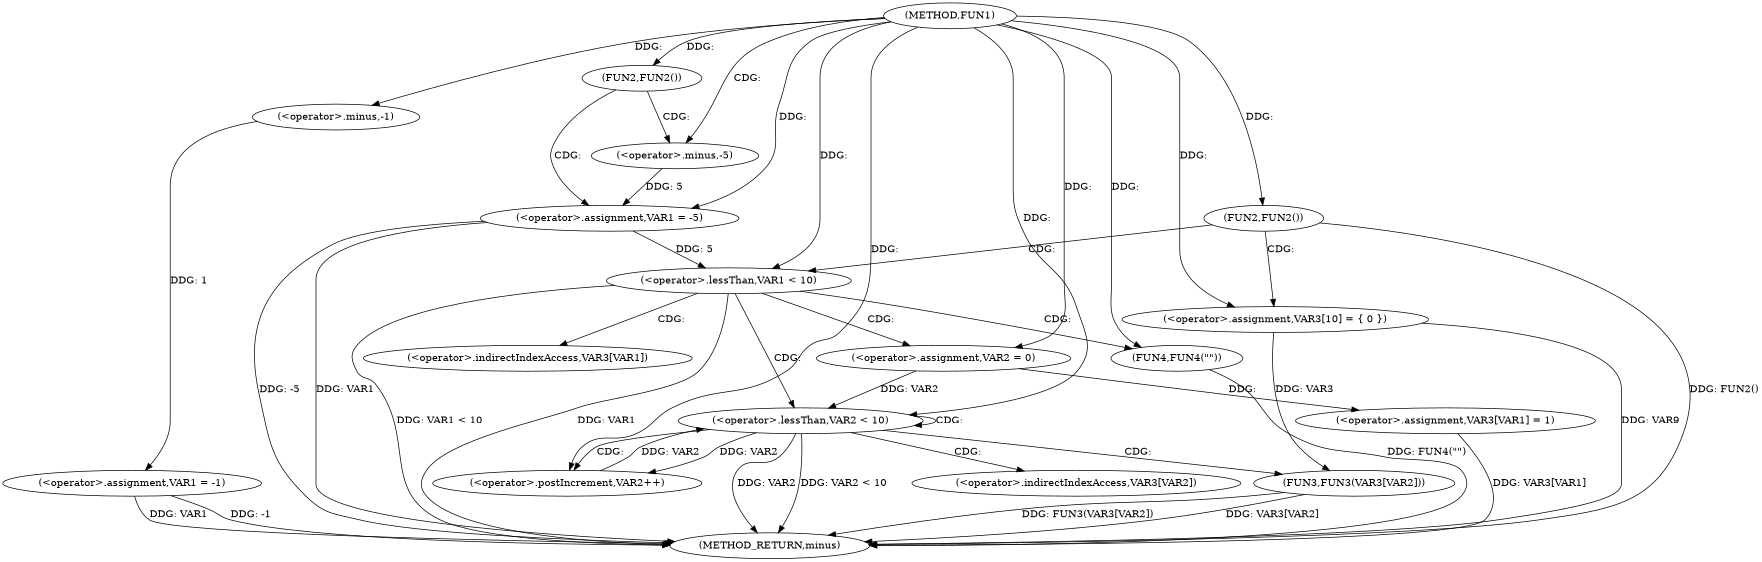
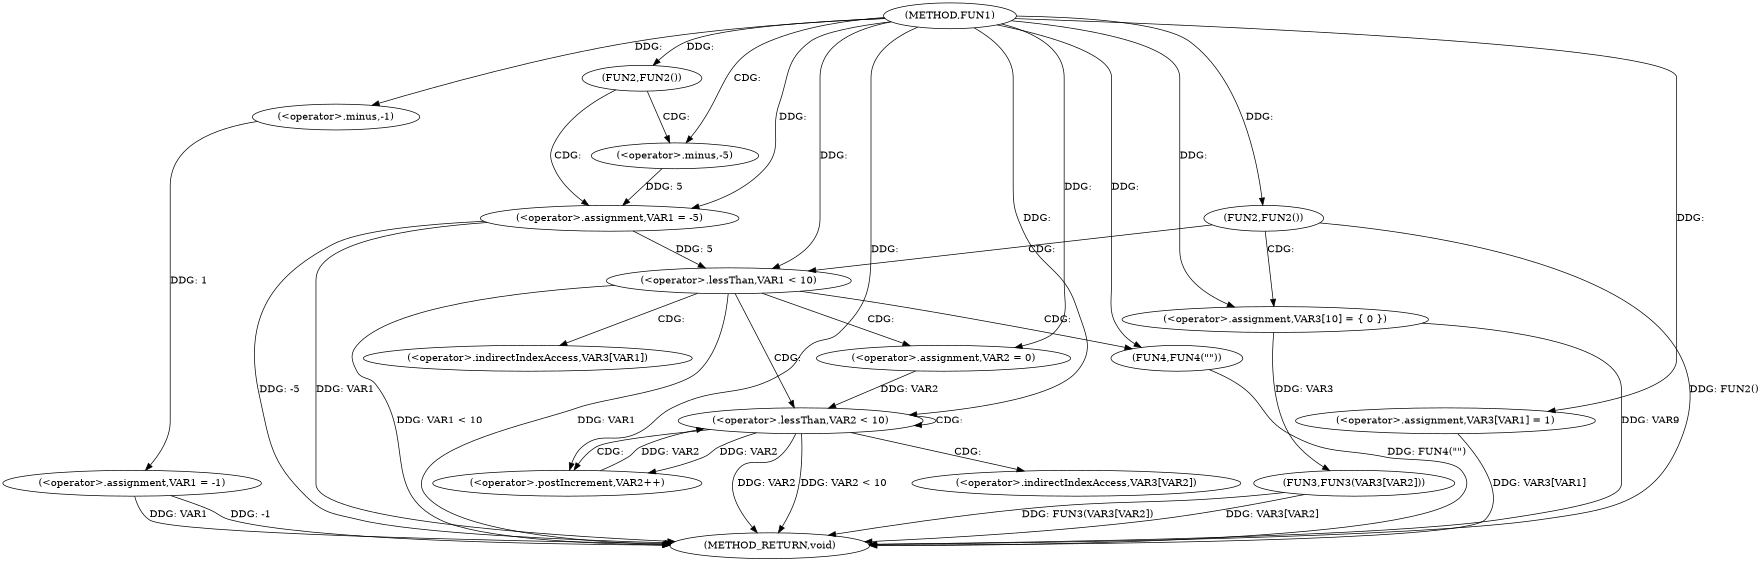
(1185, 390) -> (1557, 51)
(1079, 452) -> none
(770, 546) -> (770, 546)
